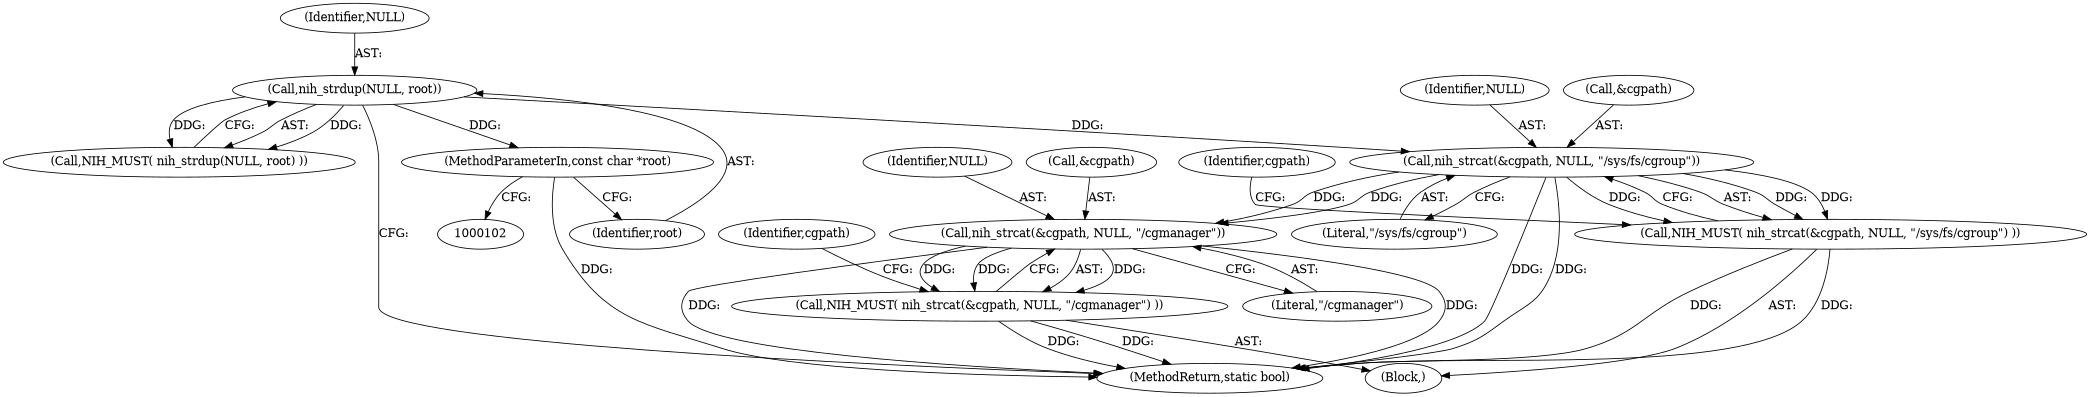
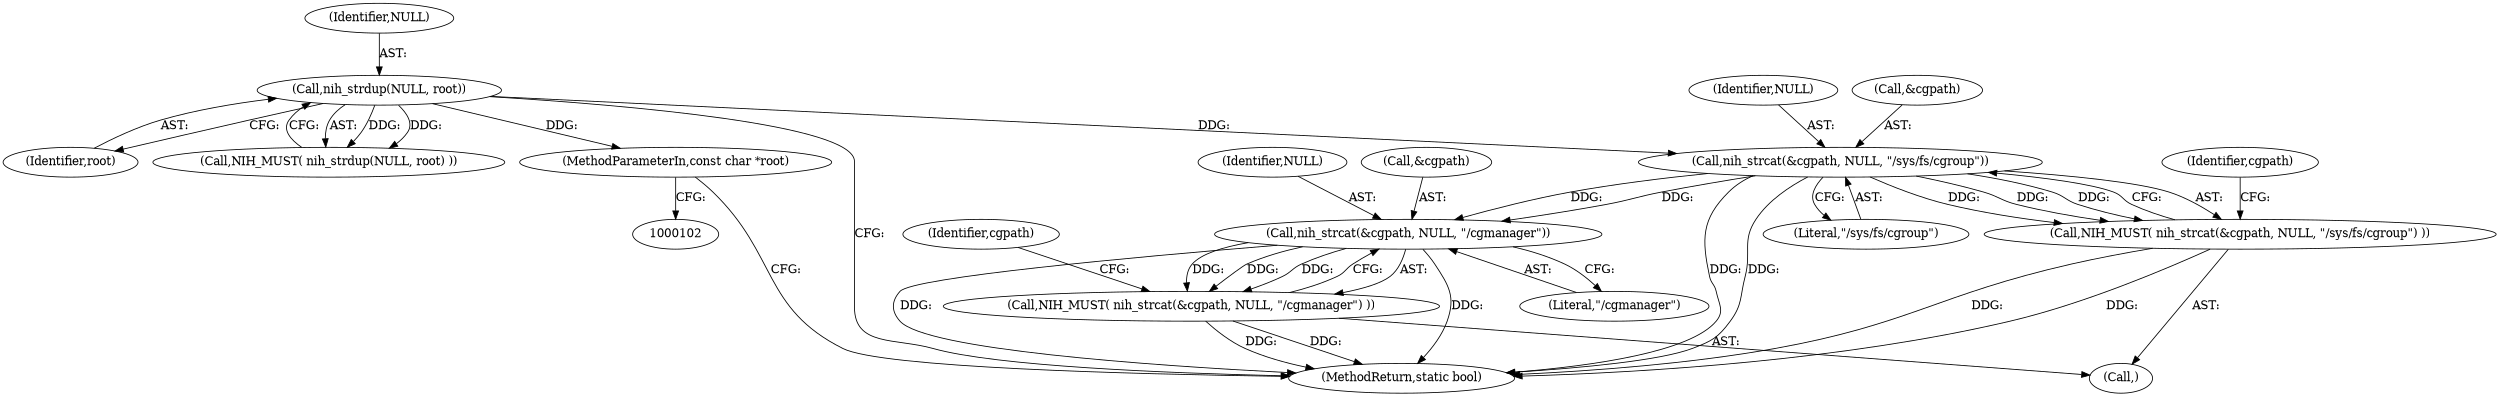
(594, 196) -> (223, 126)
(599, 270) -> (788, 270)
(1403, 378) -> (2121, 378)
